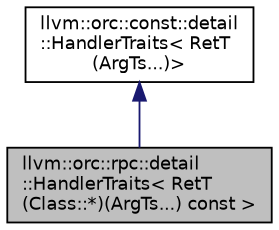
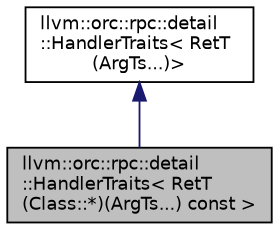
(140, 45) -> (140, 45)
